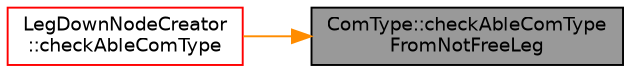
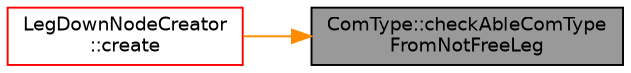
(125, 36) -> (125, 36)
